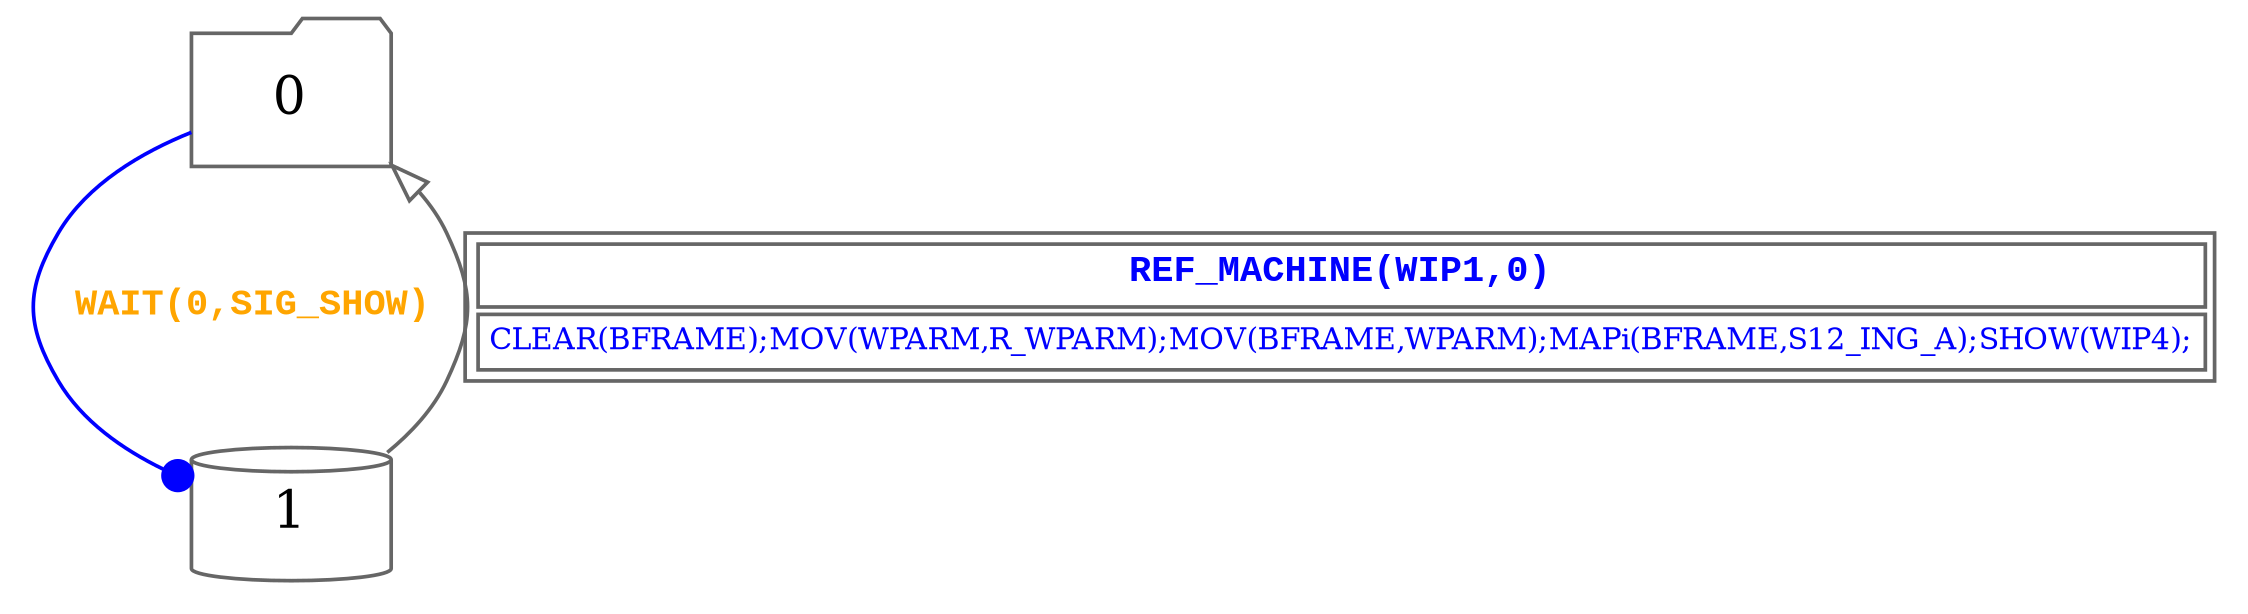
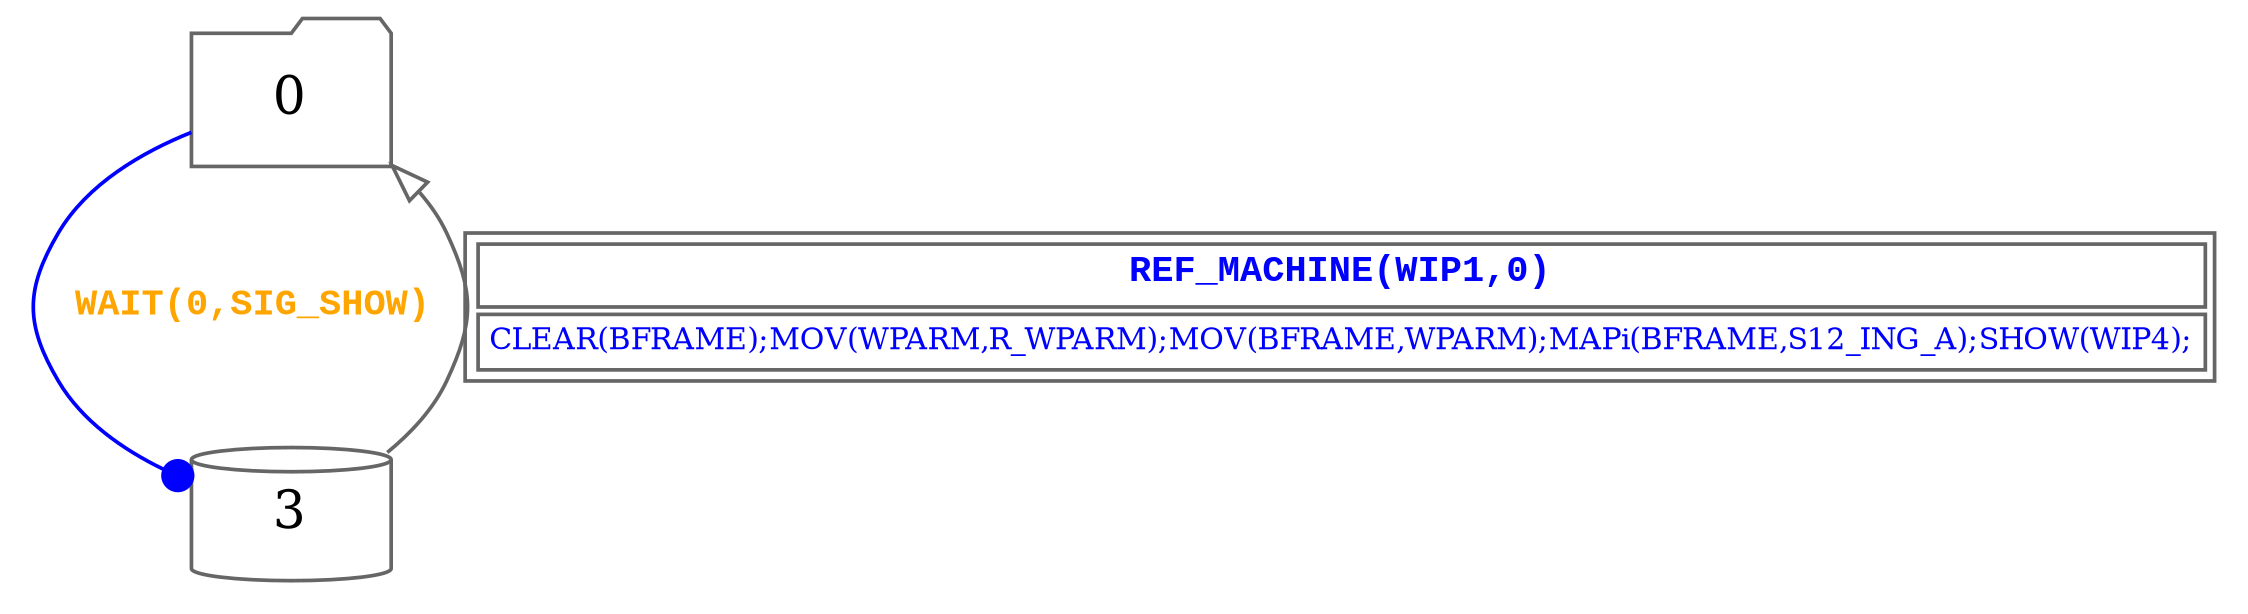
(291, 514) -> (291, 514)
